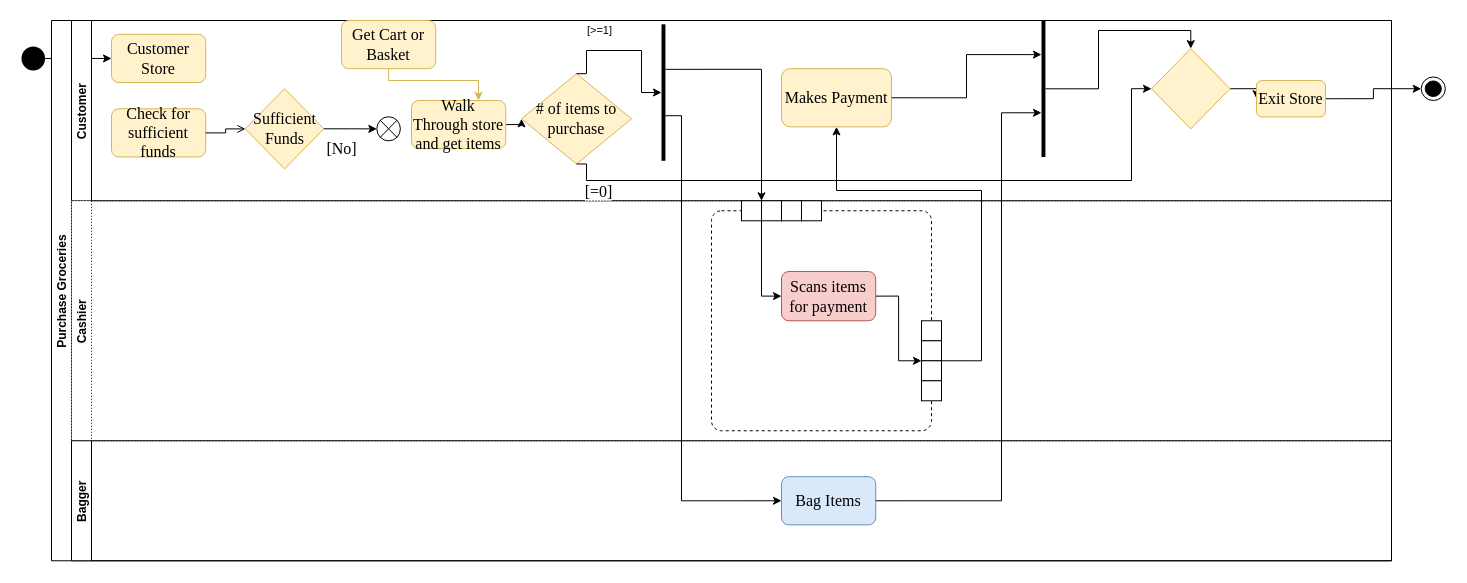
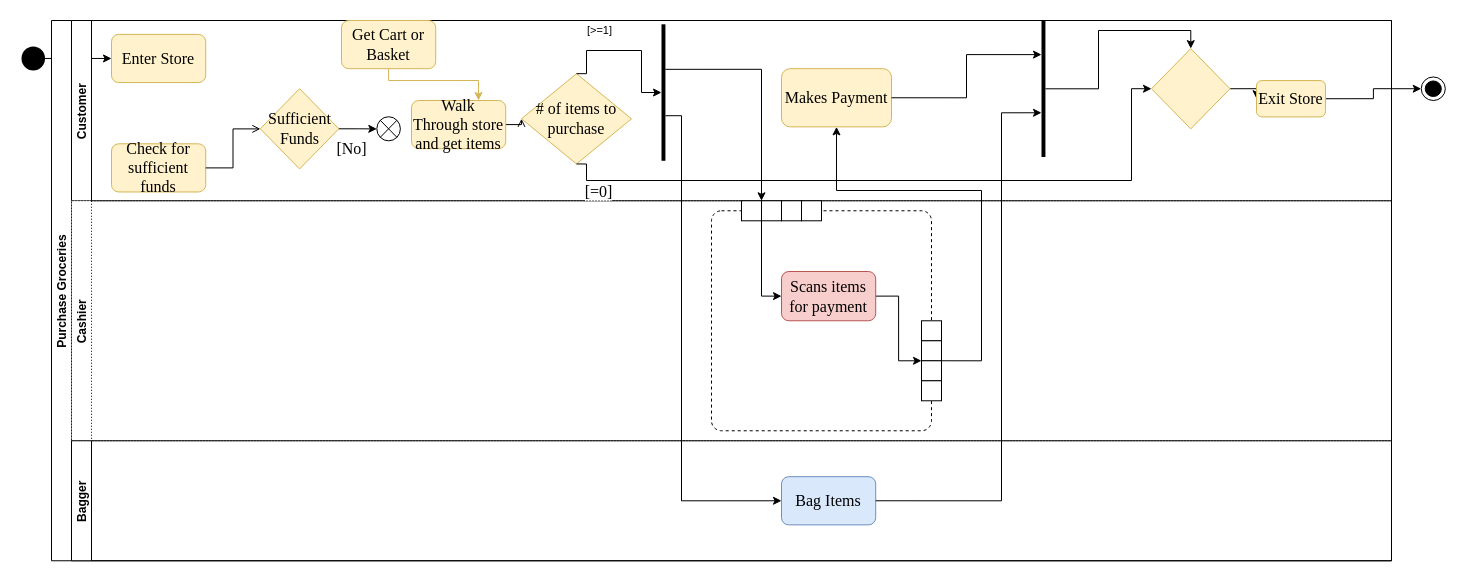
(159, 59) -> (159, 59)
(519, 125) -> (520, 125)
(285, 129) -> (300, 129)
(159, 133) -> (159, 168)
